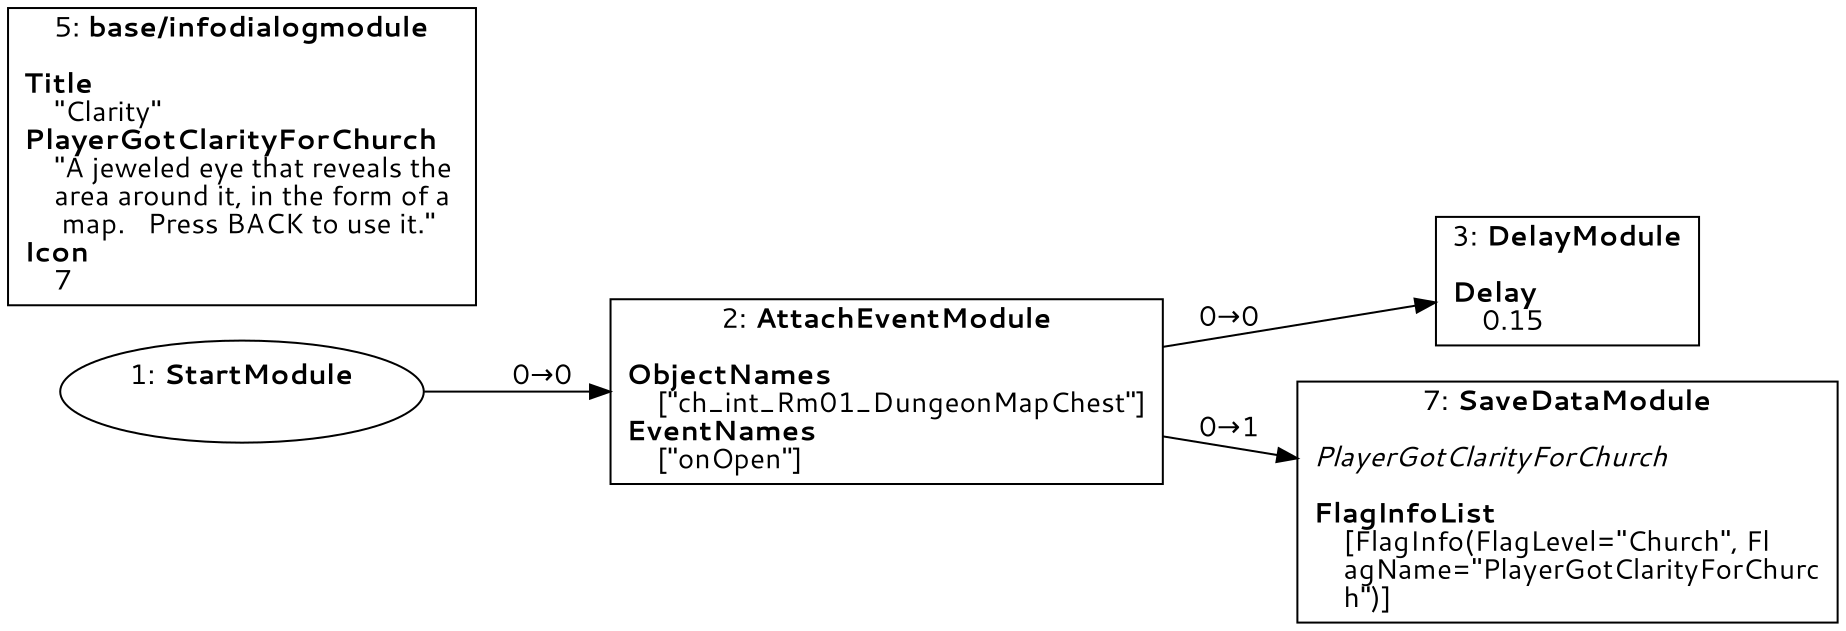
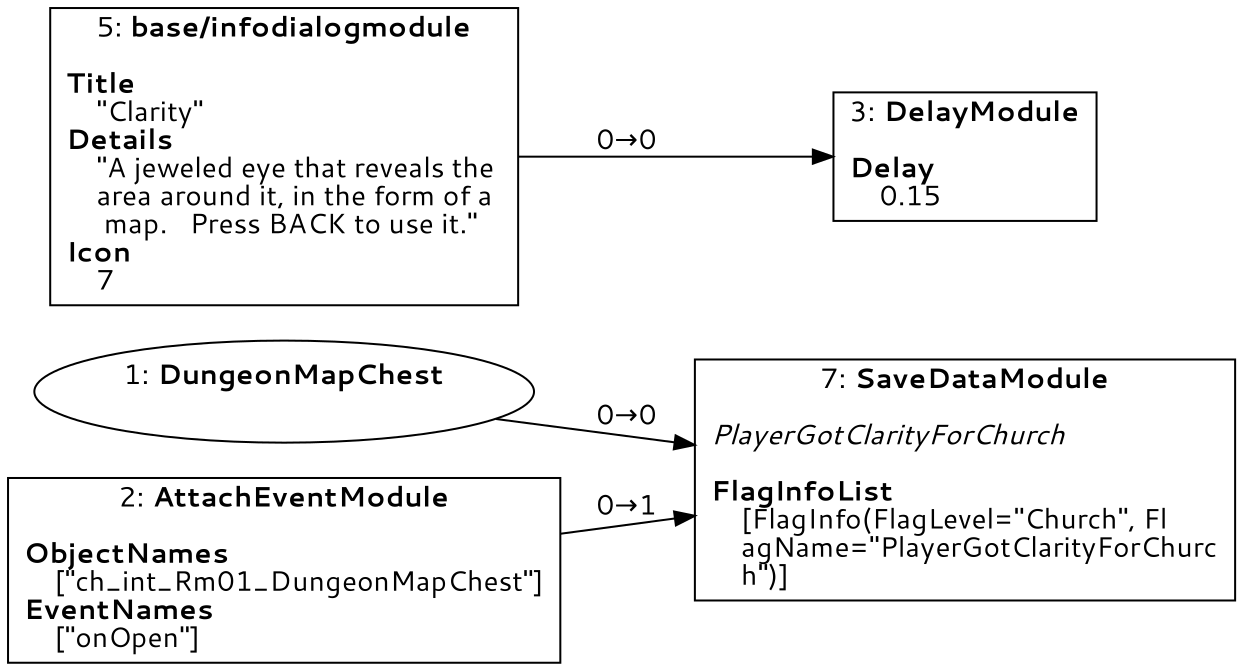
(231, 141) -> (120, 141)
(1289, 326) -> (665, 157)
(259, 376) -> (301, 376)
(507, 392) -> (585, 431)
